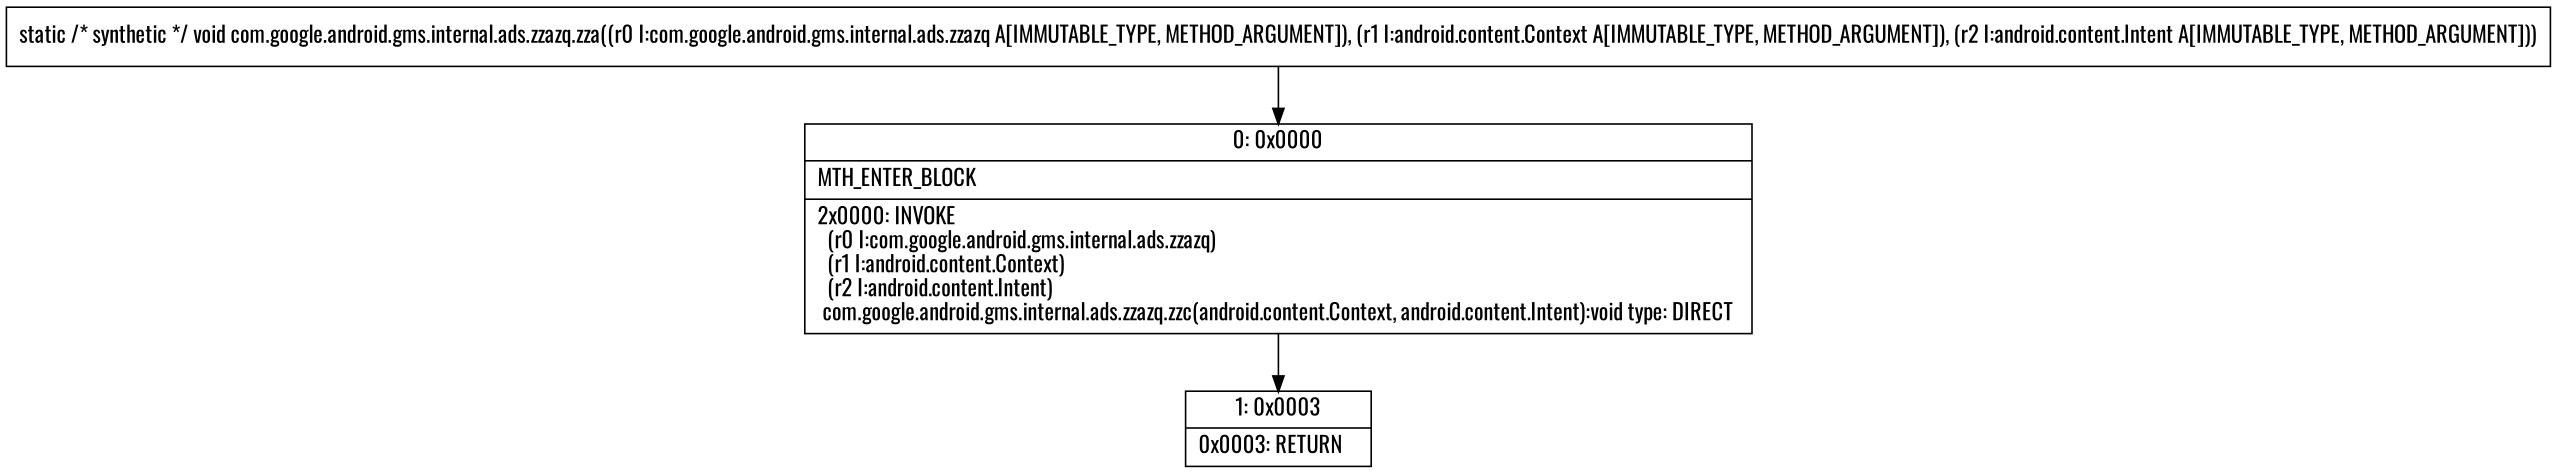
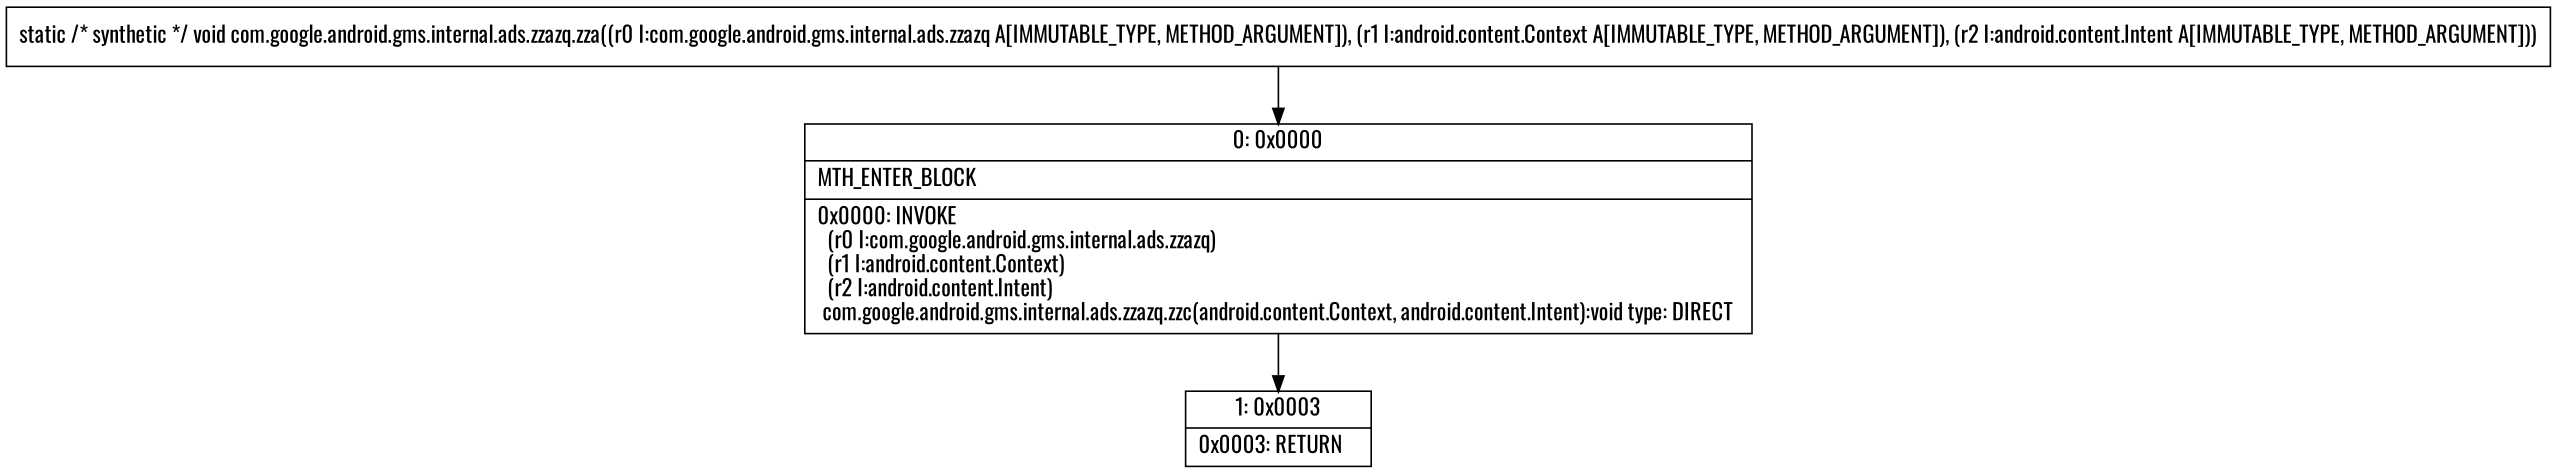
(892, 218) -> (893, 218)
